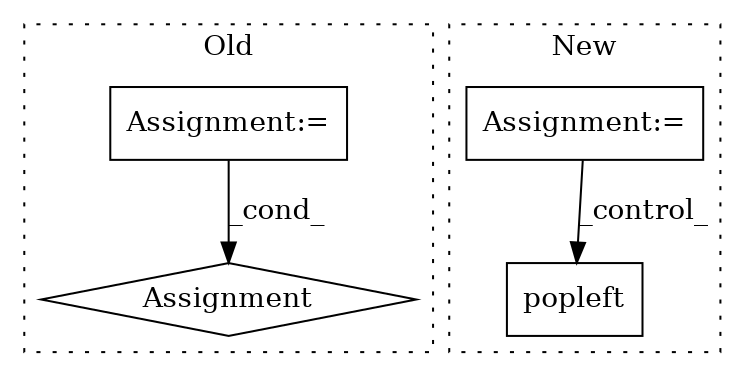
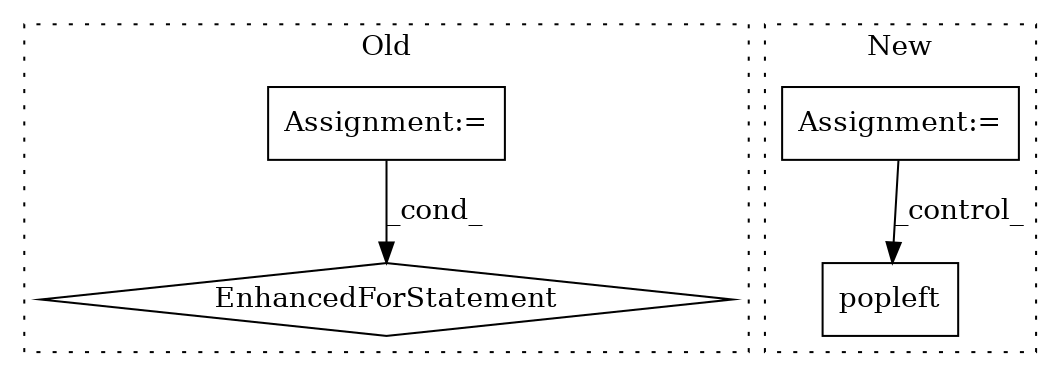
(229, 299) -> (387, 299)
